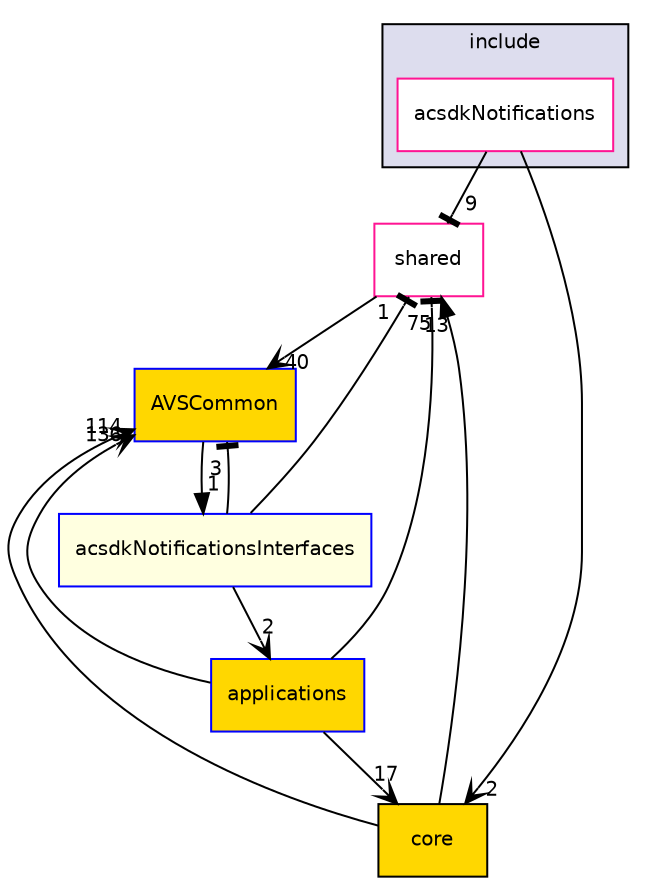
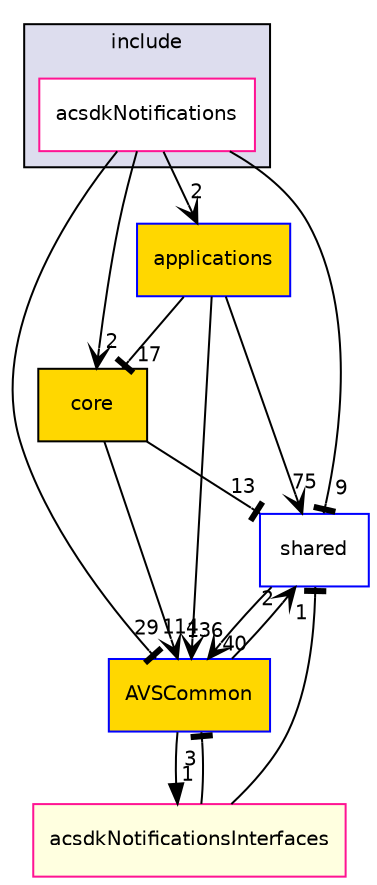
(429, 260) -> (314, 550)
none -> (14, 407)
(418, 495) -> (261, 395)
(215, 550) -> (189, 840)
(466, 560) -> (189, 468)
(247, 614) -> (177, 180)
none -> (258, 631)
(353, 761) -> (156, 329)
